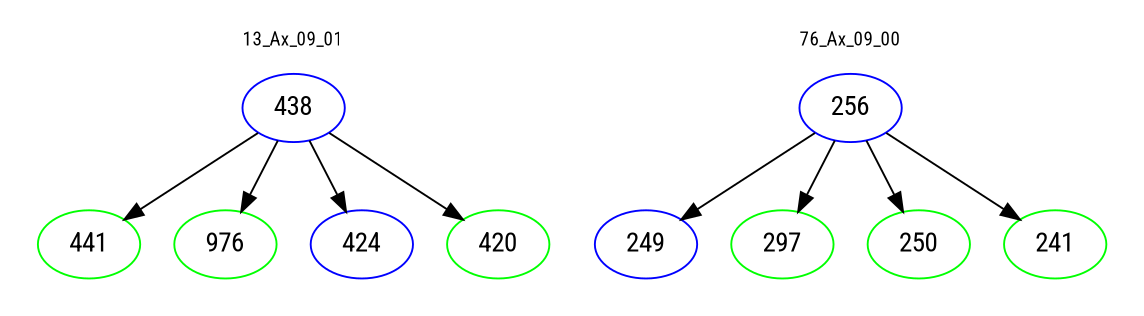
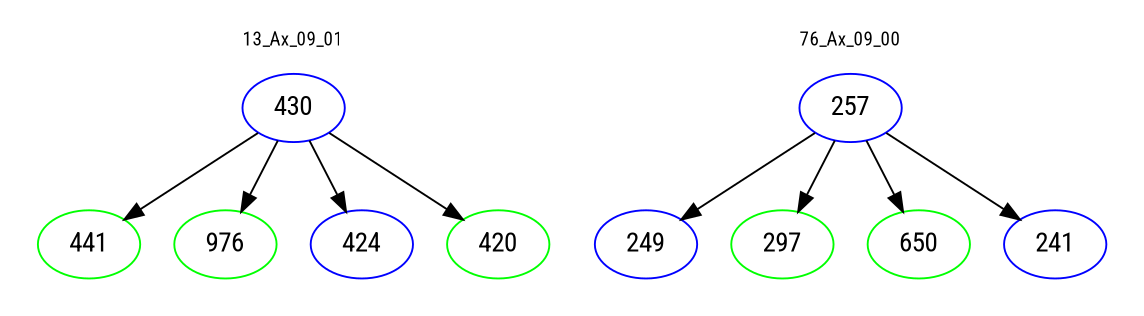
(294, 108) -> (294, 108)
(851, 108) -> (851, 108)
(919, 244) -> (919, 244)
(1055, 244) -> (1055, 244)
